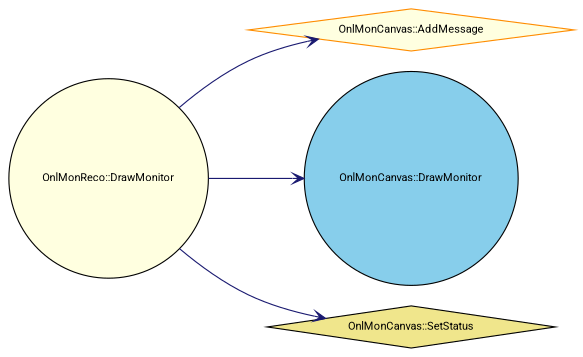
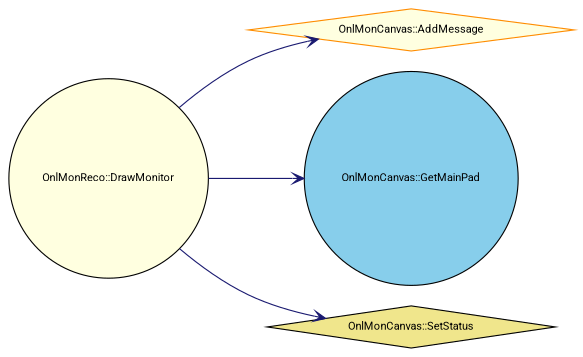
(411, 178) -> (411, 178)
